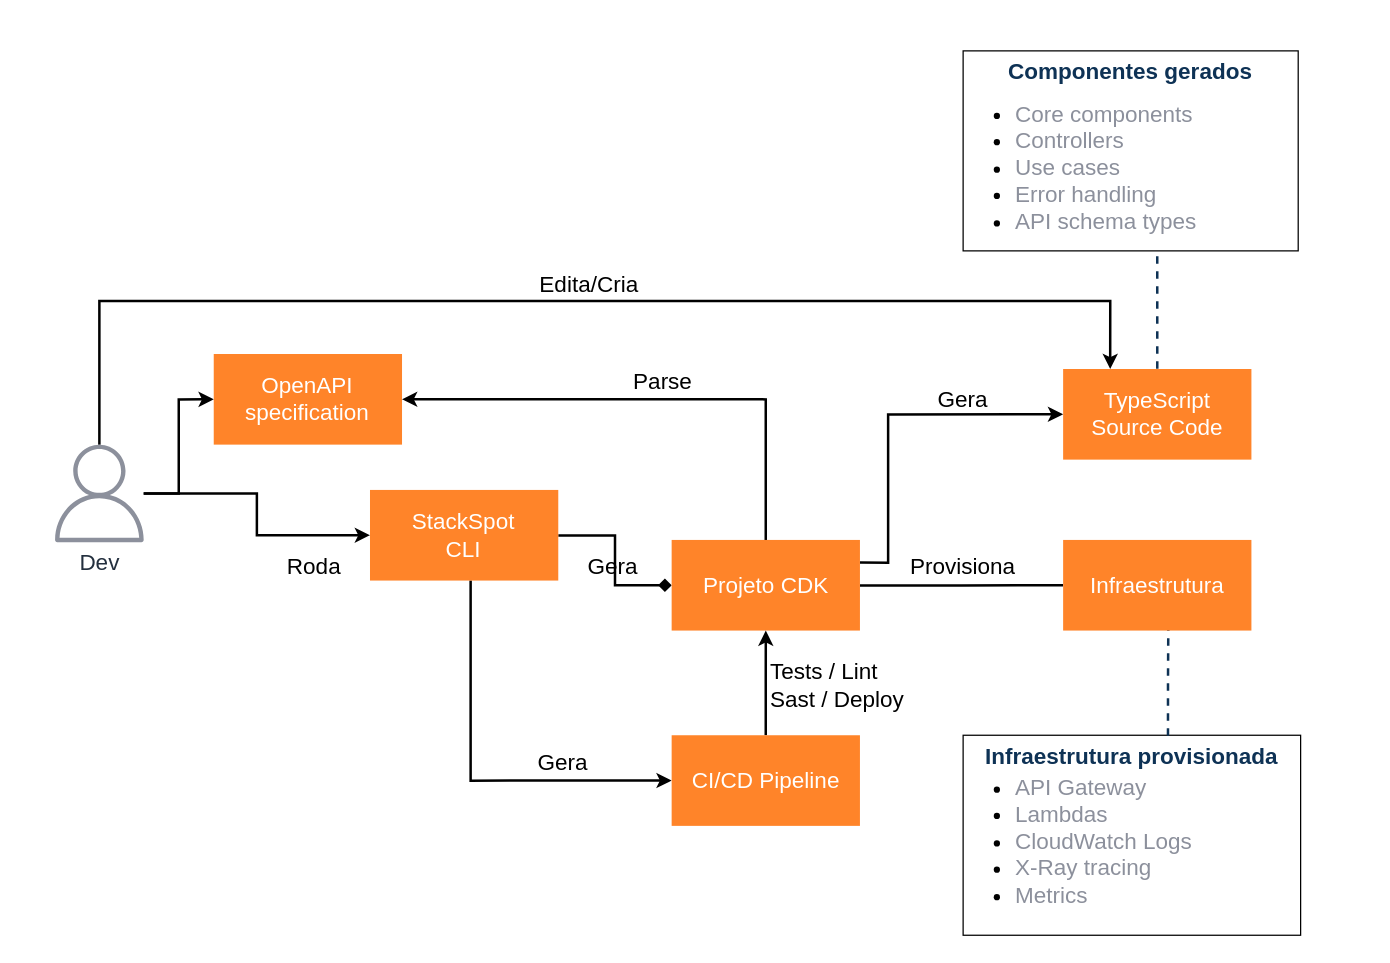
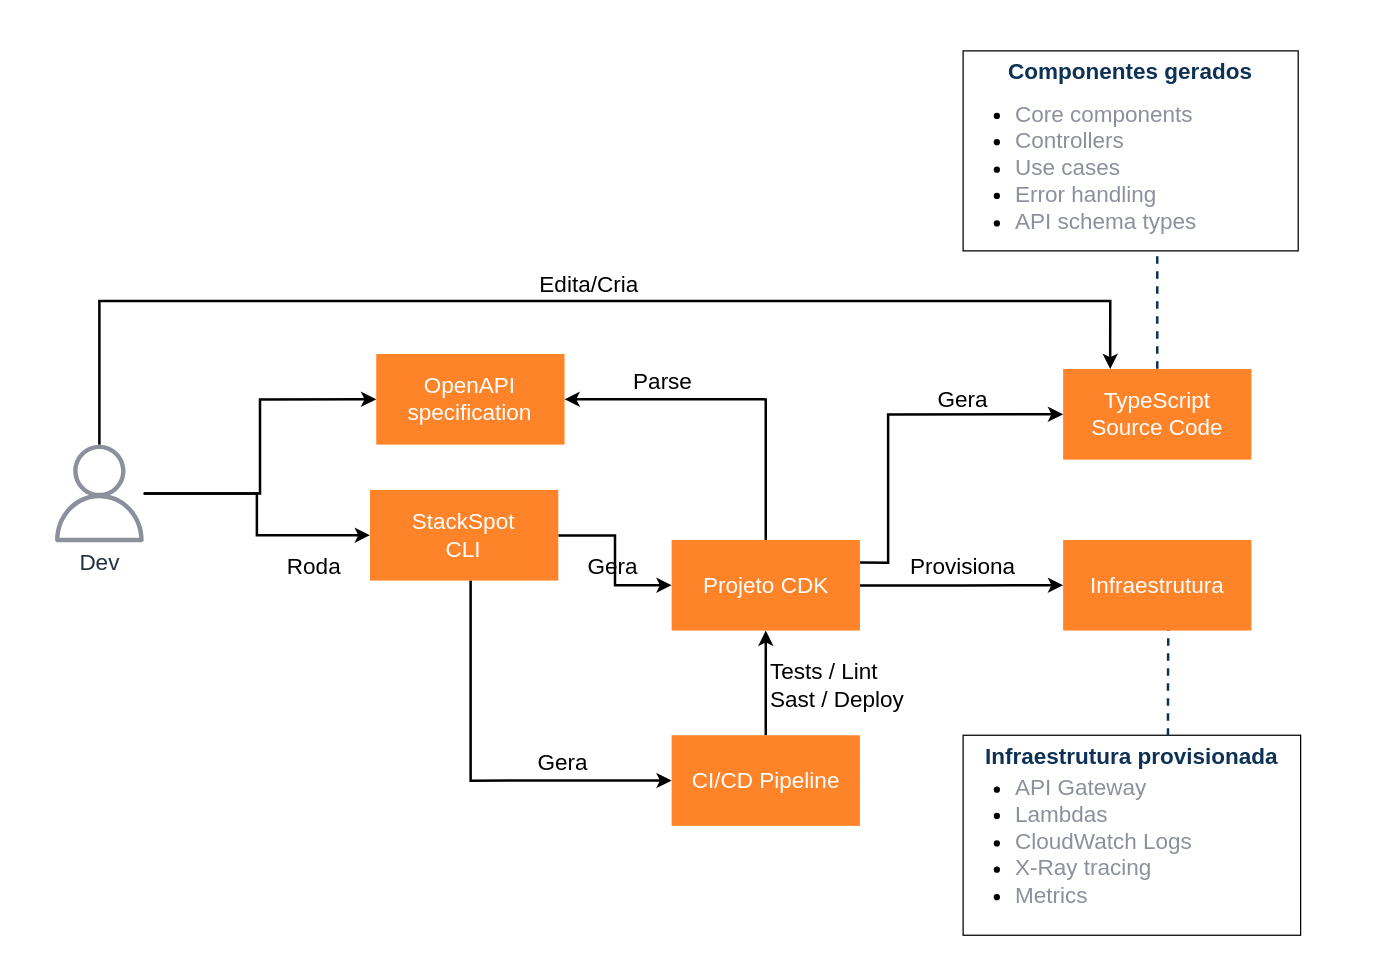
(308, 399) -> (470, 399)
(658, 585) -> (659, 585)
(1055, 585) -> (1050, 585)
